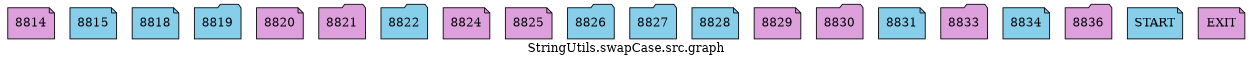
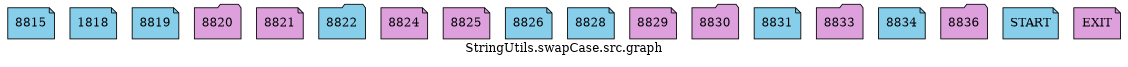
(31, 23) -> none
(156, 23) -> (93, 23)
(218, 23) -> (156, 23)
(280, 23) -> (218, 23)
(342, 23) -> (280, 23)
(591, 23) -> (529, 23)
(653, 23) -> none
